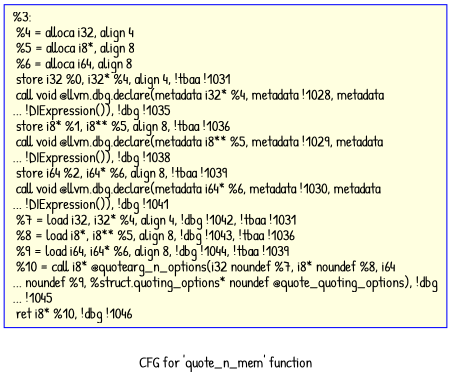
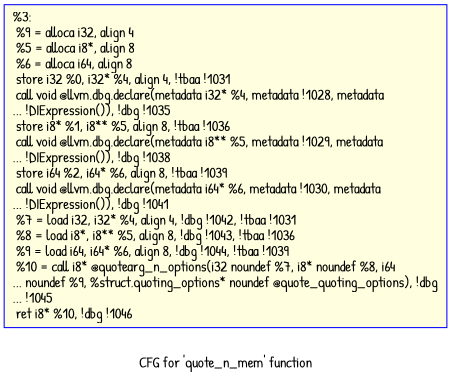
(73, 33) -> (73, 33)
